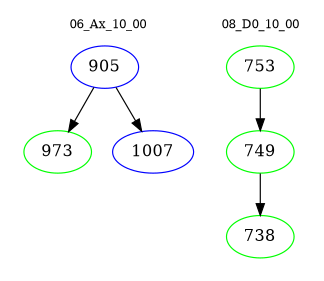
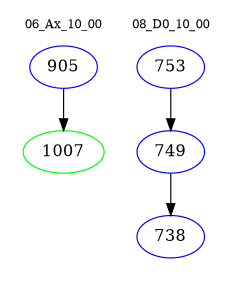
(260, 67) -> (171, 67)
(58, 152) -> none
(153, 152) -> (64, 152)
(260, 152) -> (171, 152)
(260, 237) -> (171, 237)
